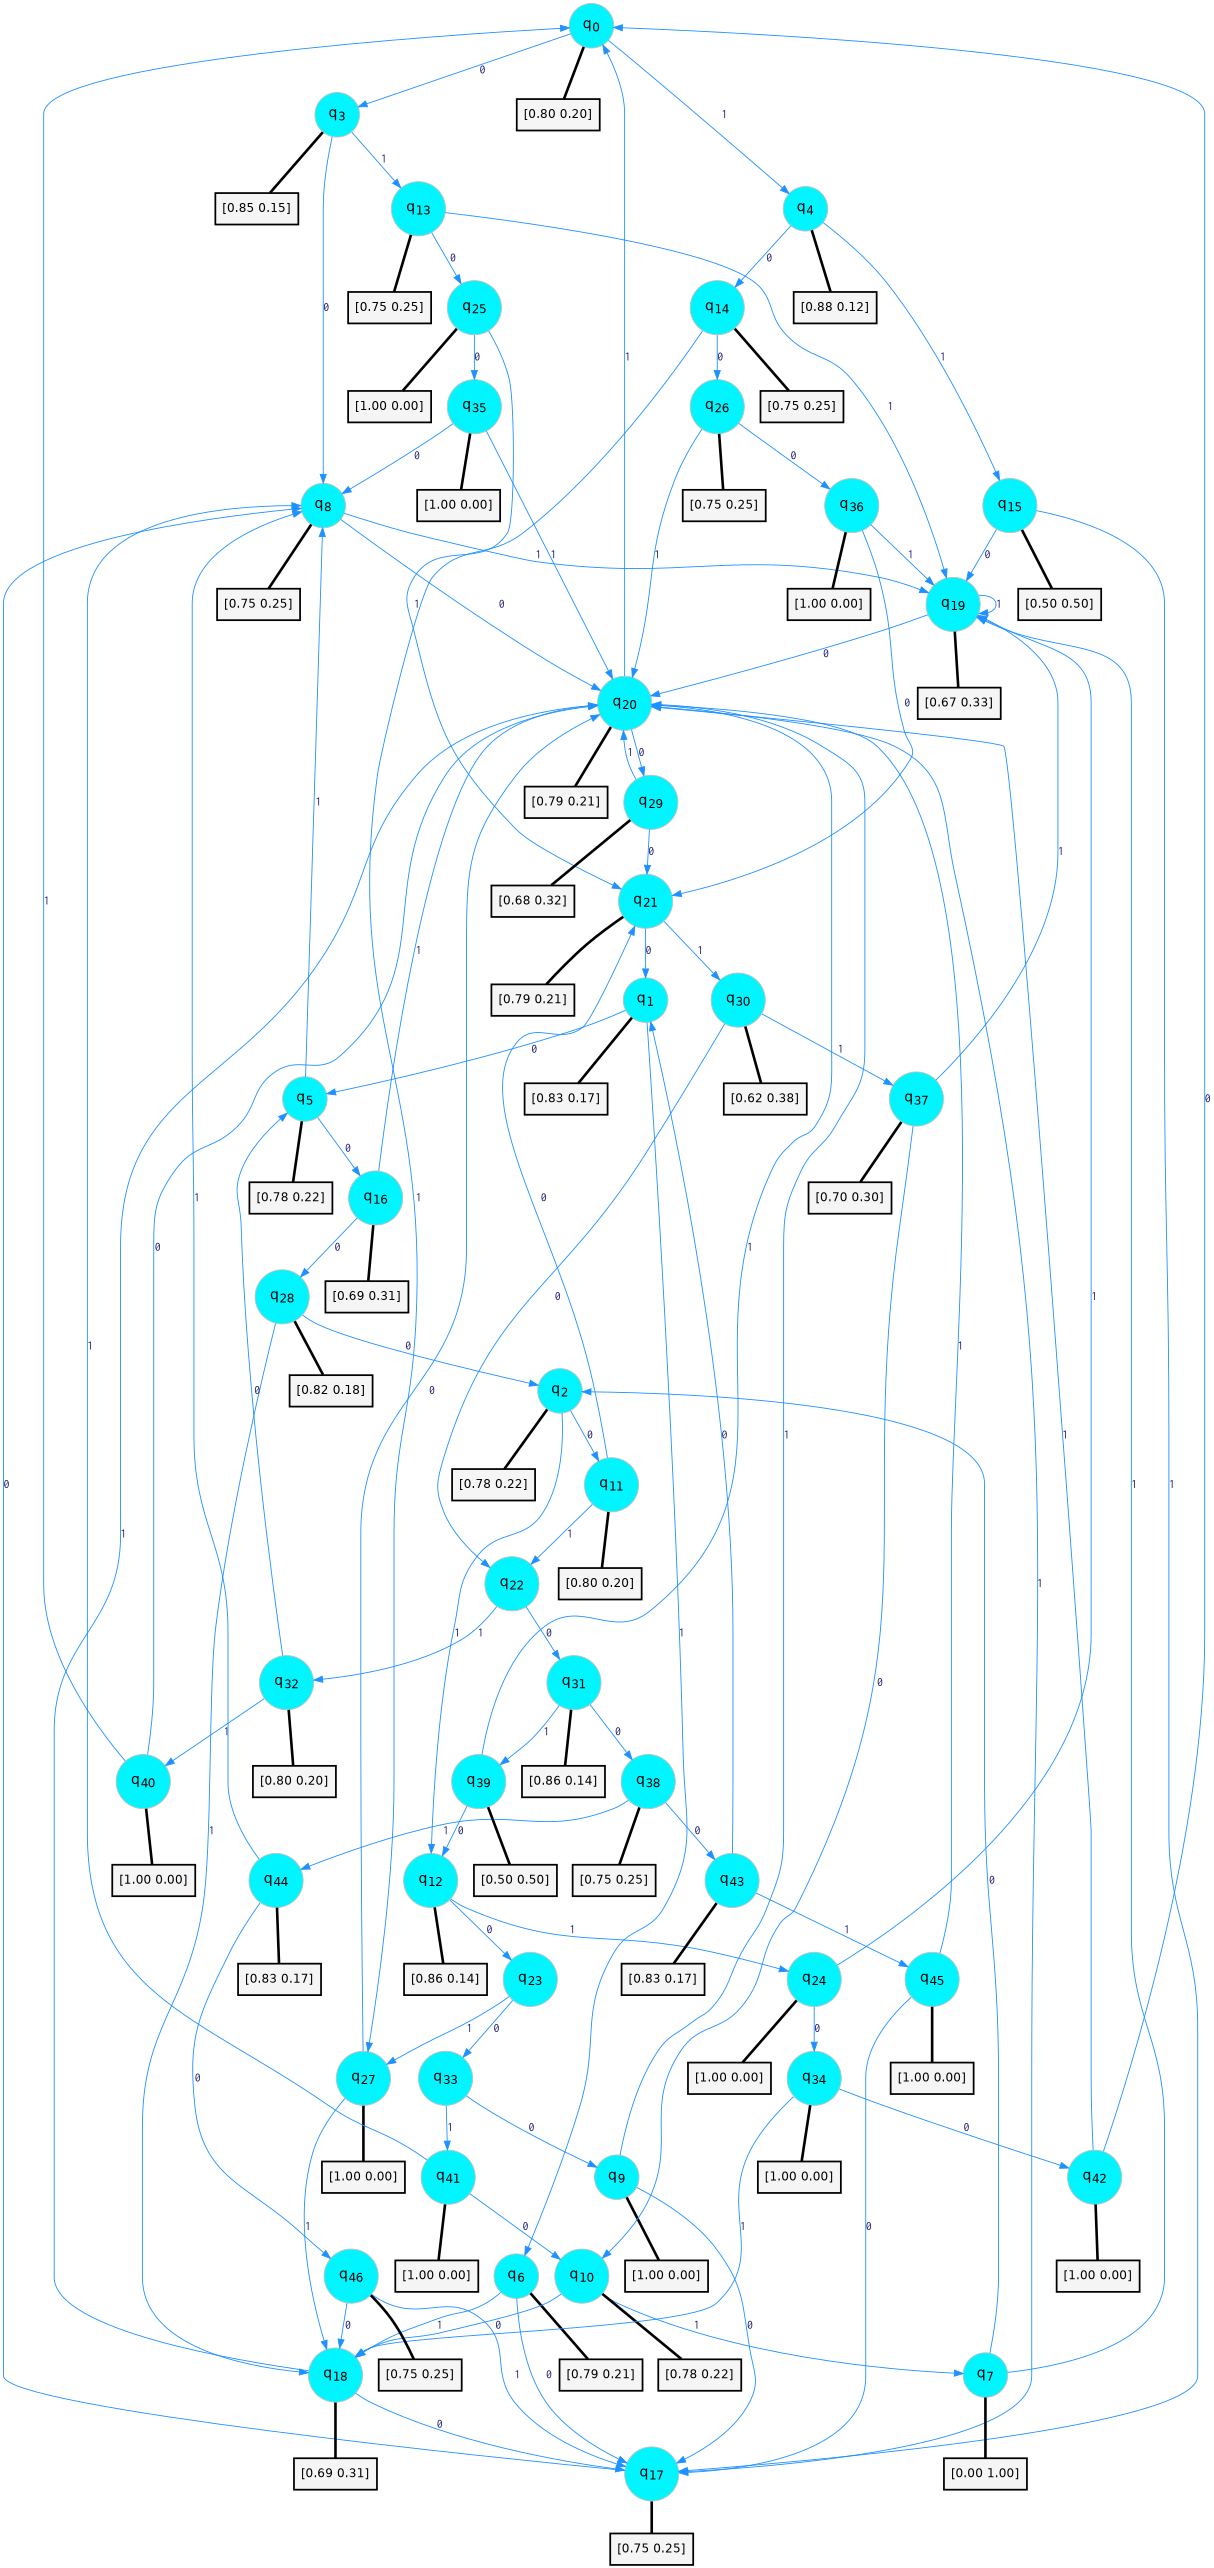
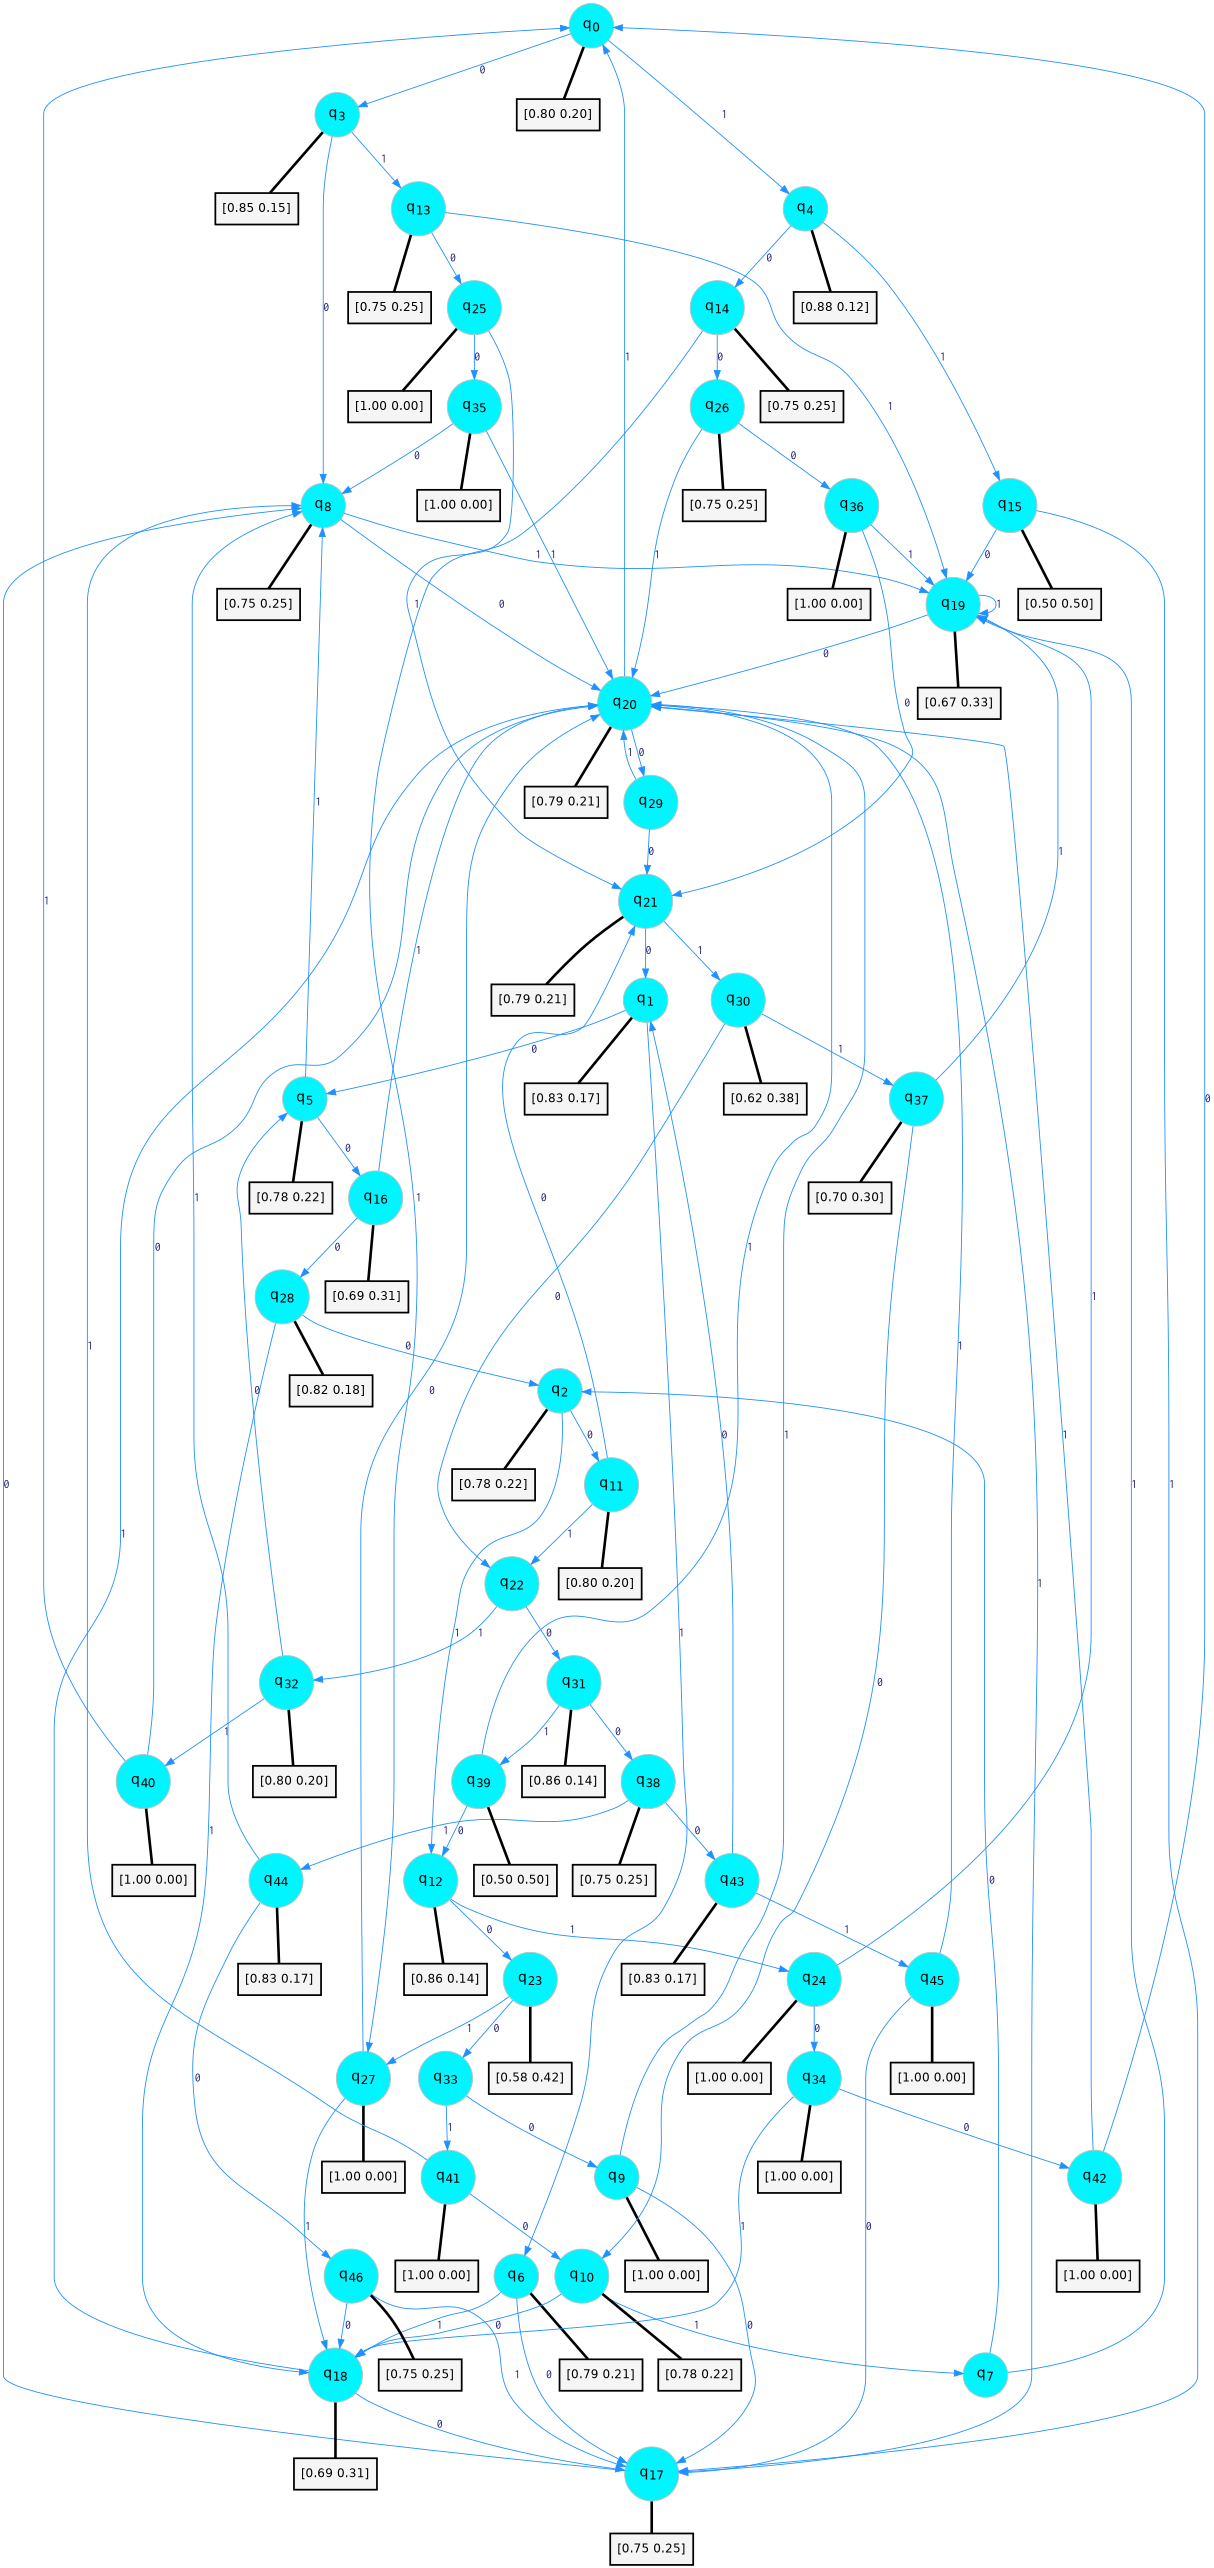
(533, 901) -> none
none -> (530, 2078)
(985, 2474) -> none
